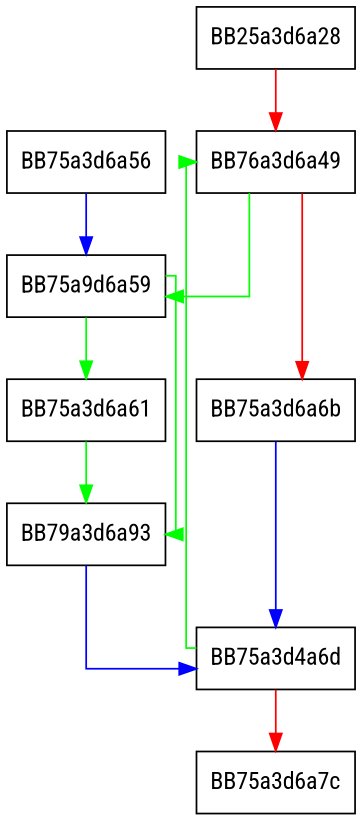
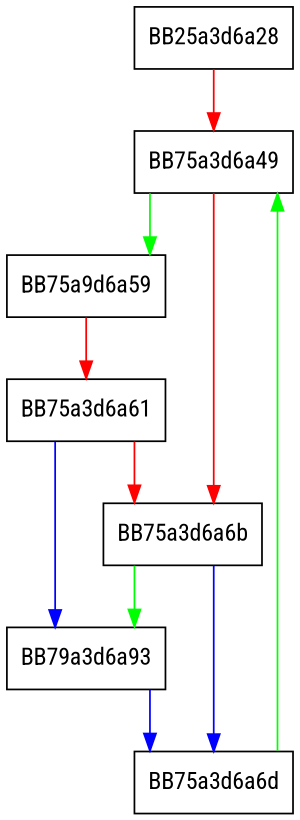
(86, 162) -> none
(276, 162) -> (214, 162)
(86, 339) -> (86, 339)
(176, 400) -> (134, 588)
(86, 463) -> (55, 526)
none -> (134, 463)
(276, 658) -> (214, 783)
(276, 783) -> none
